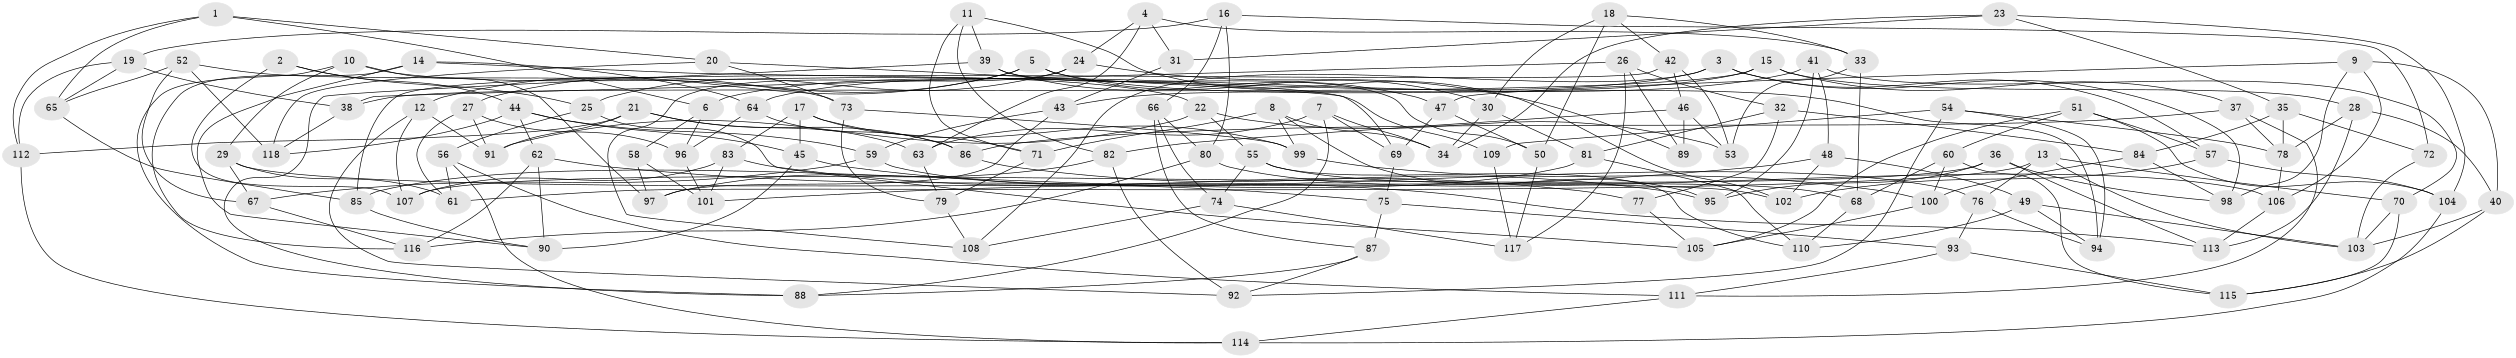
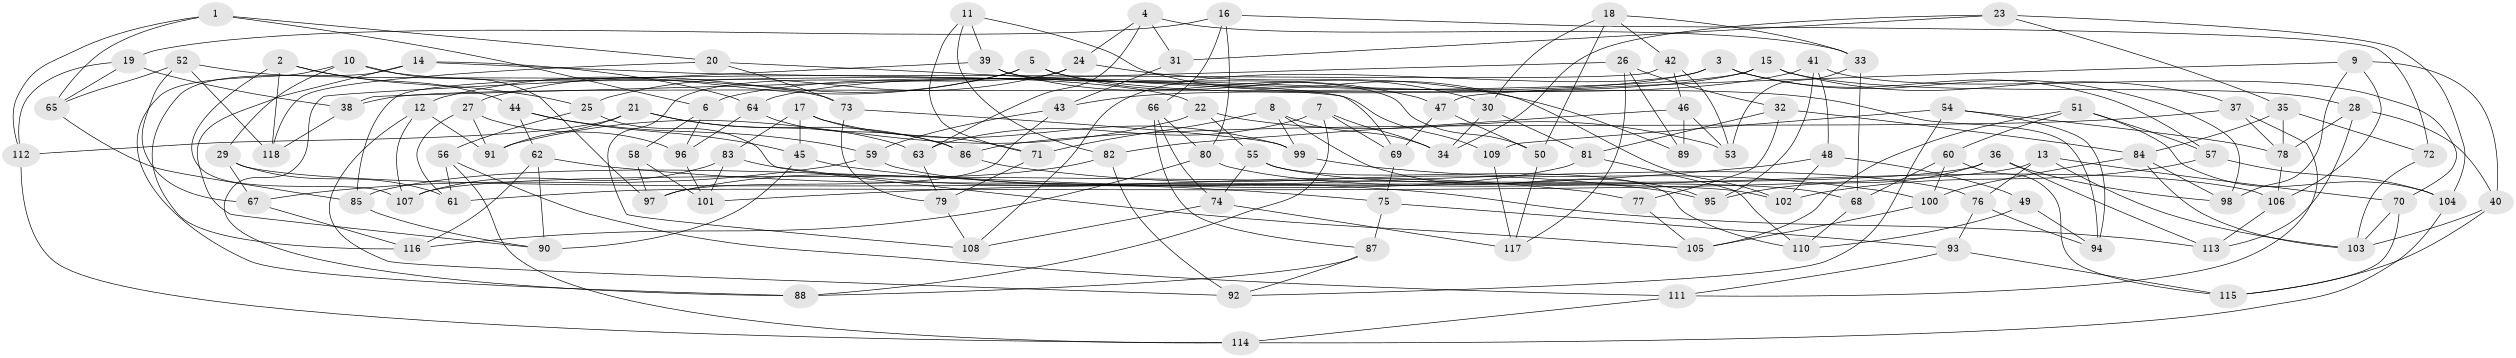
(387, 143) -> (276, 108)
(2190, 226) -> (2228, 225)
